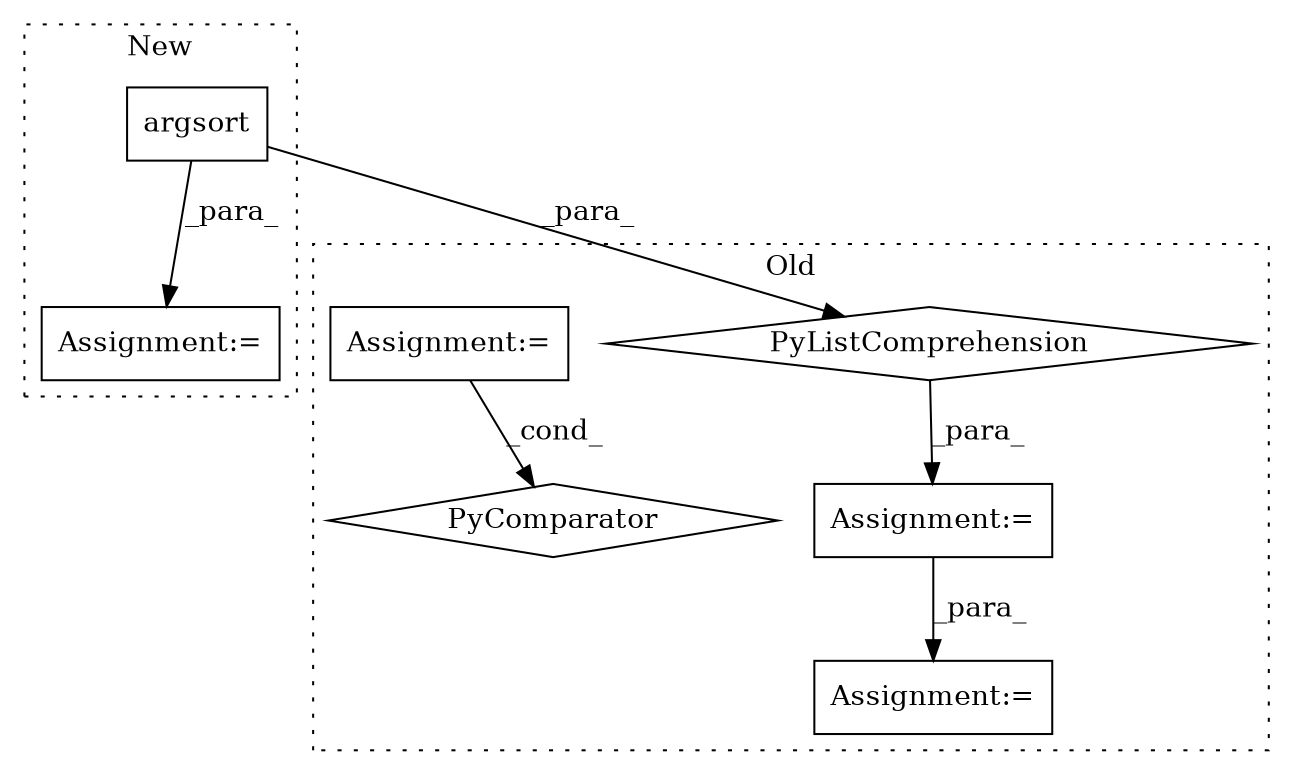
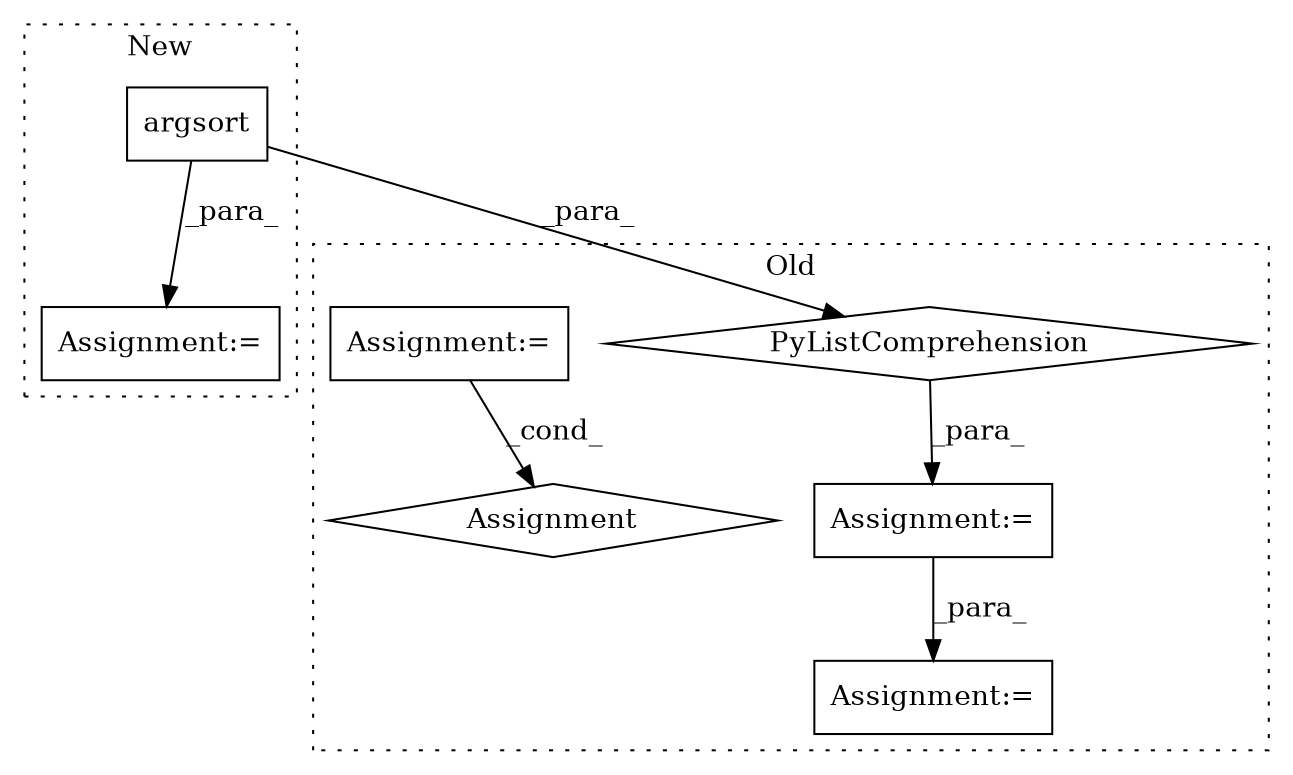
(553, 521) -> (553, 521)
